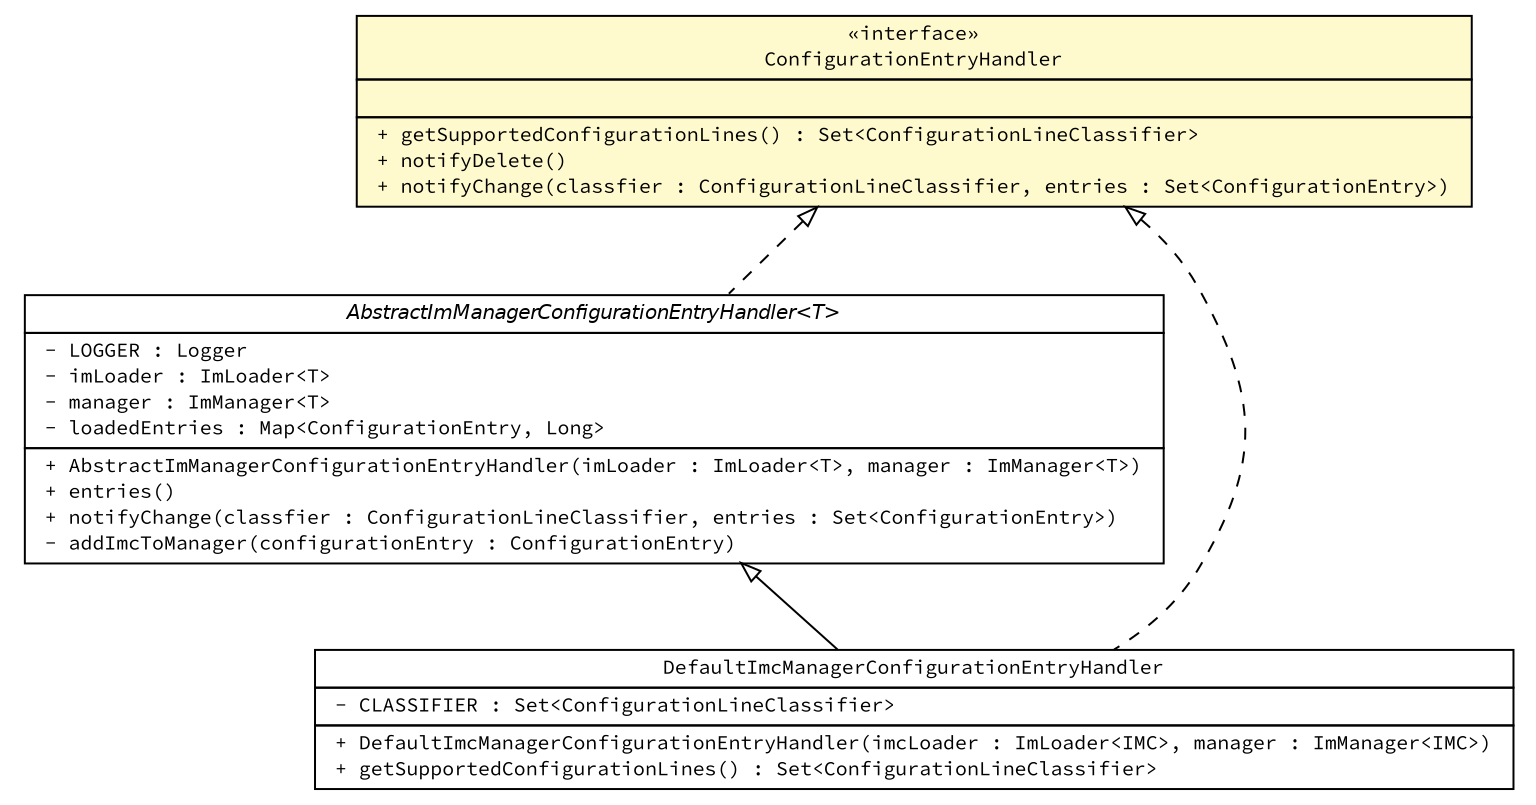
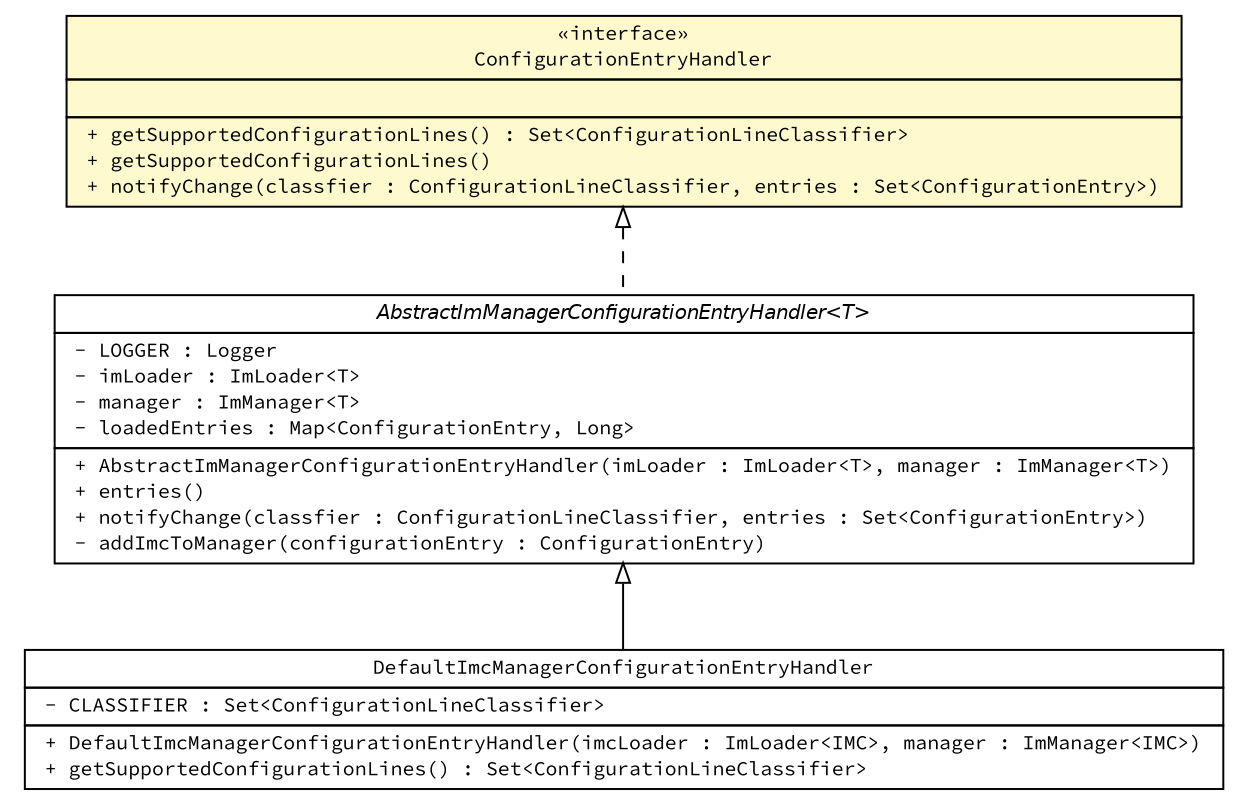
(473, 161) -> (290, 161)
(1244, 443) -> none
